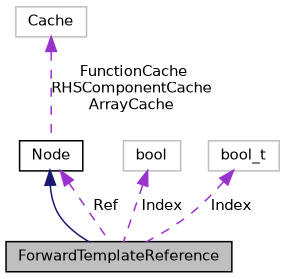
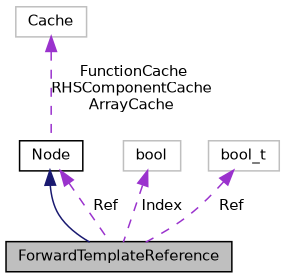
(230, 206) -> (230, 206)
